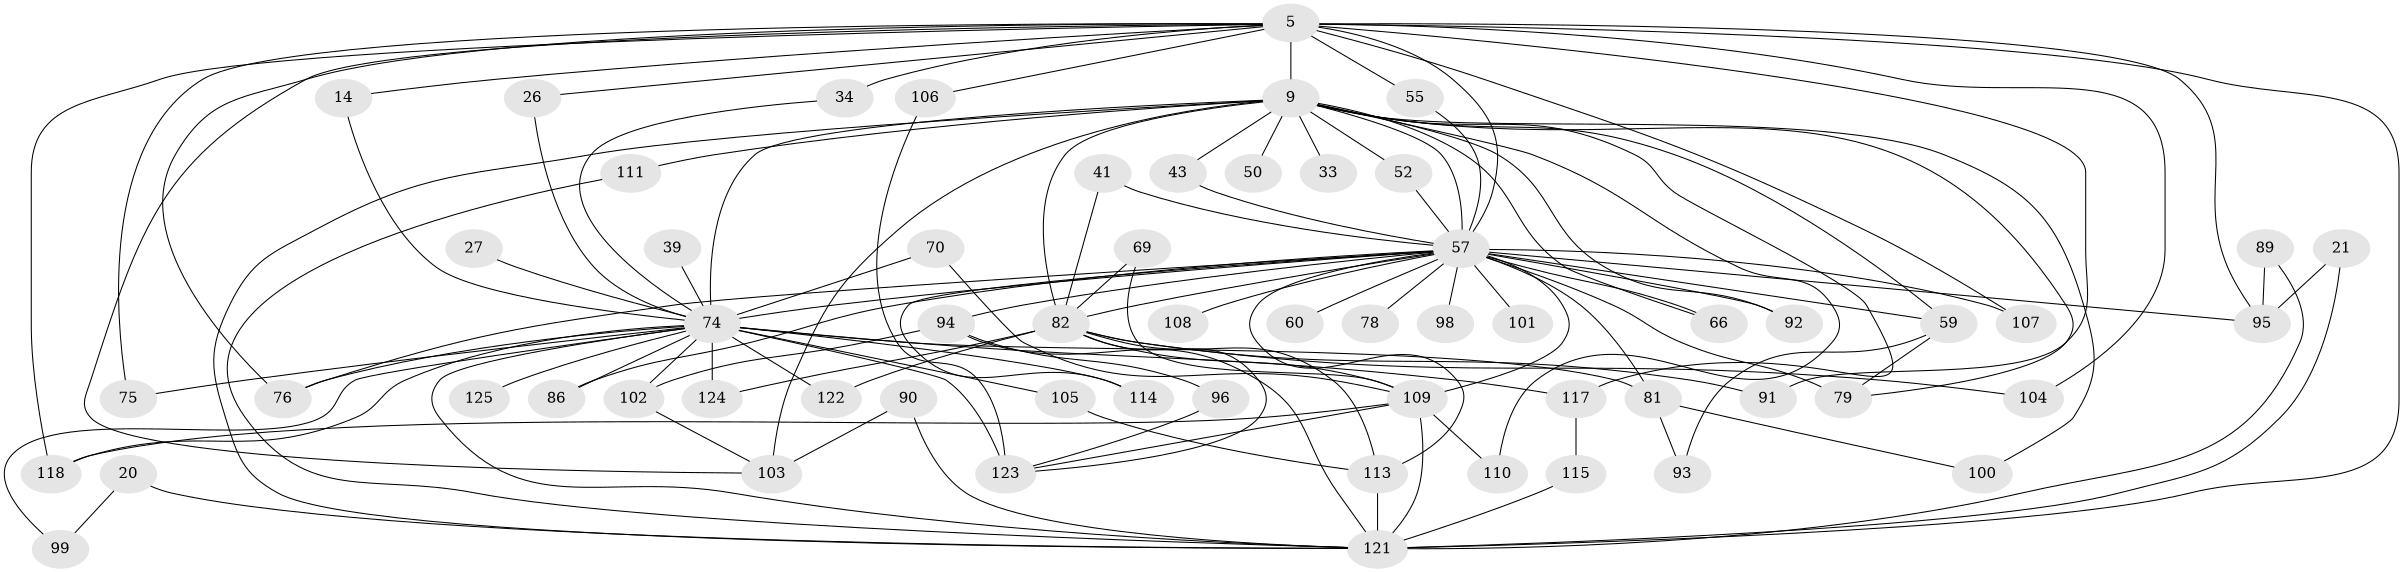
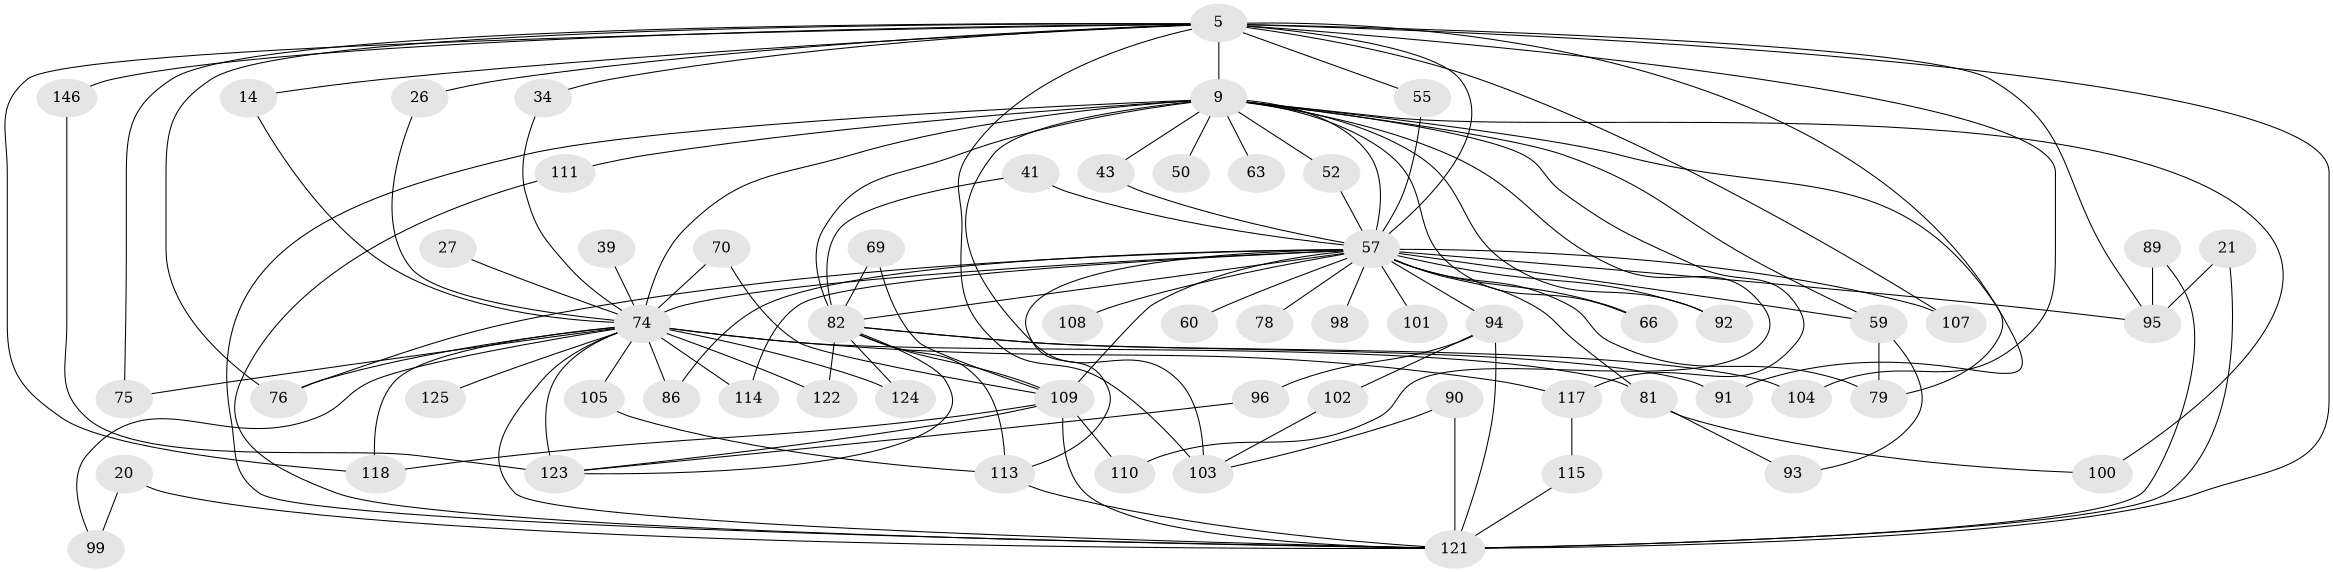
(925, 98) -> (67, 98)
(1328, 173) -> (1256, 173)
(667, 367) -> none
